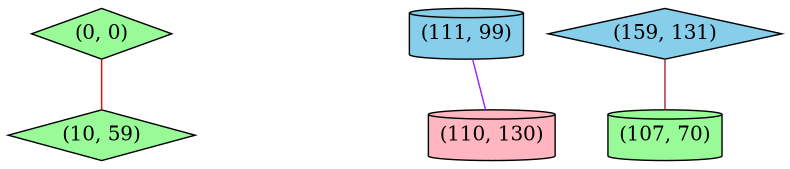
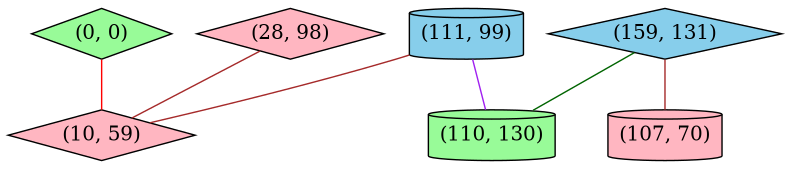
none -> (290, 34)
none -> (584, 81)
none -> (280, 91)
(102, 135) -> (102, 135)
(492, 135) -> (492, 135)
(665, 135) -> (665, 135)
